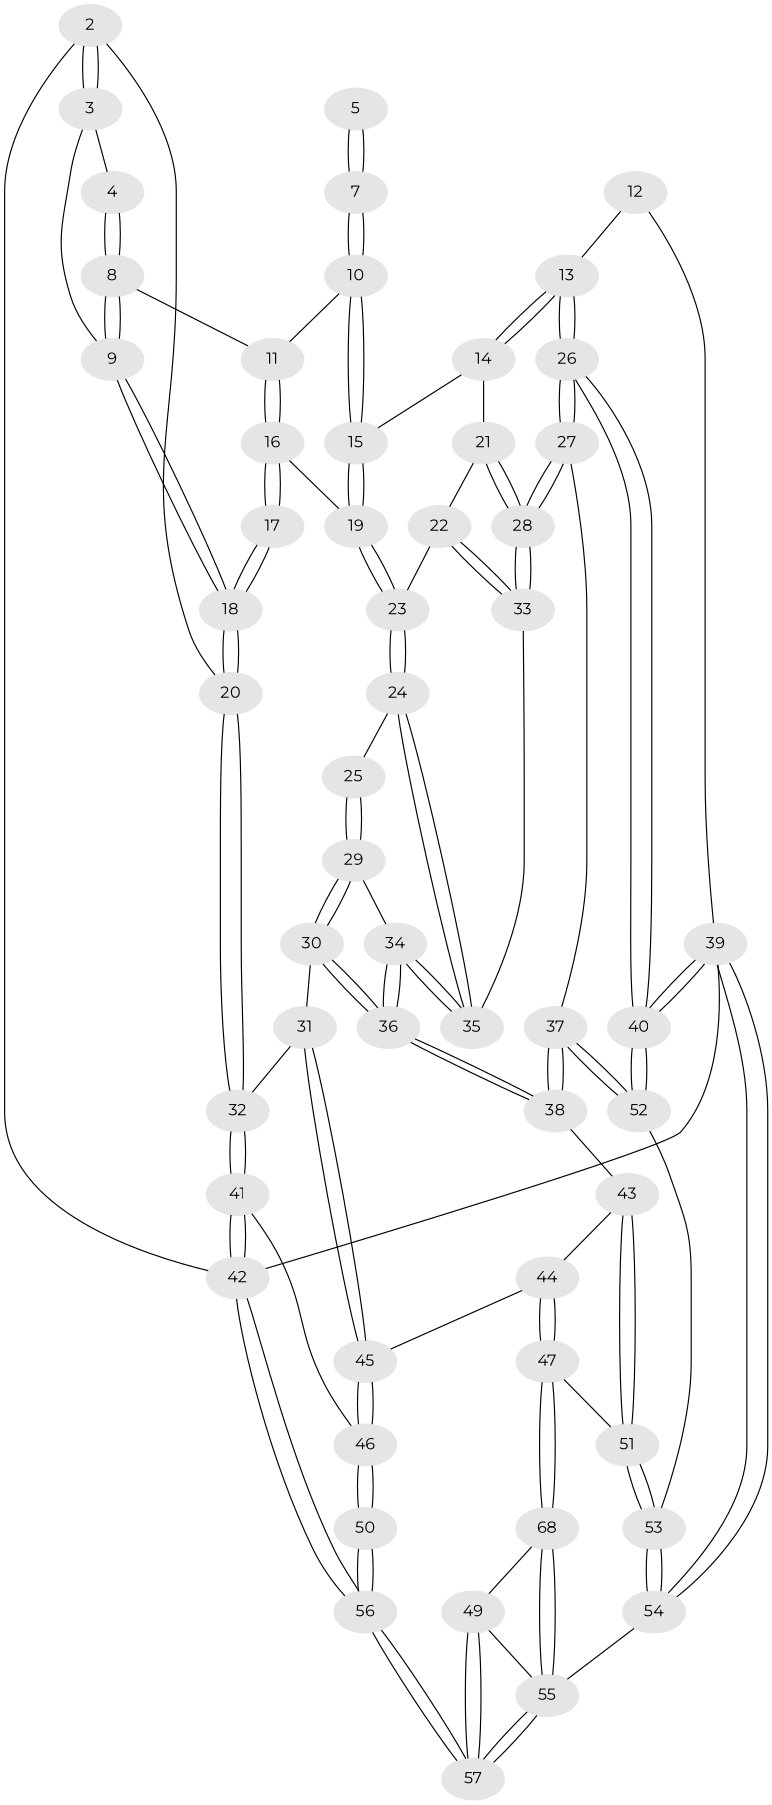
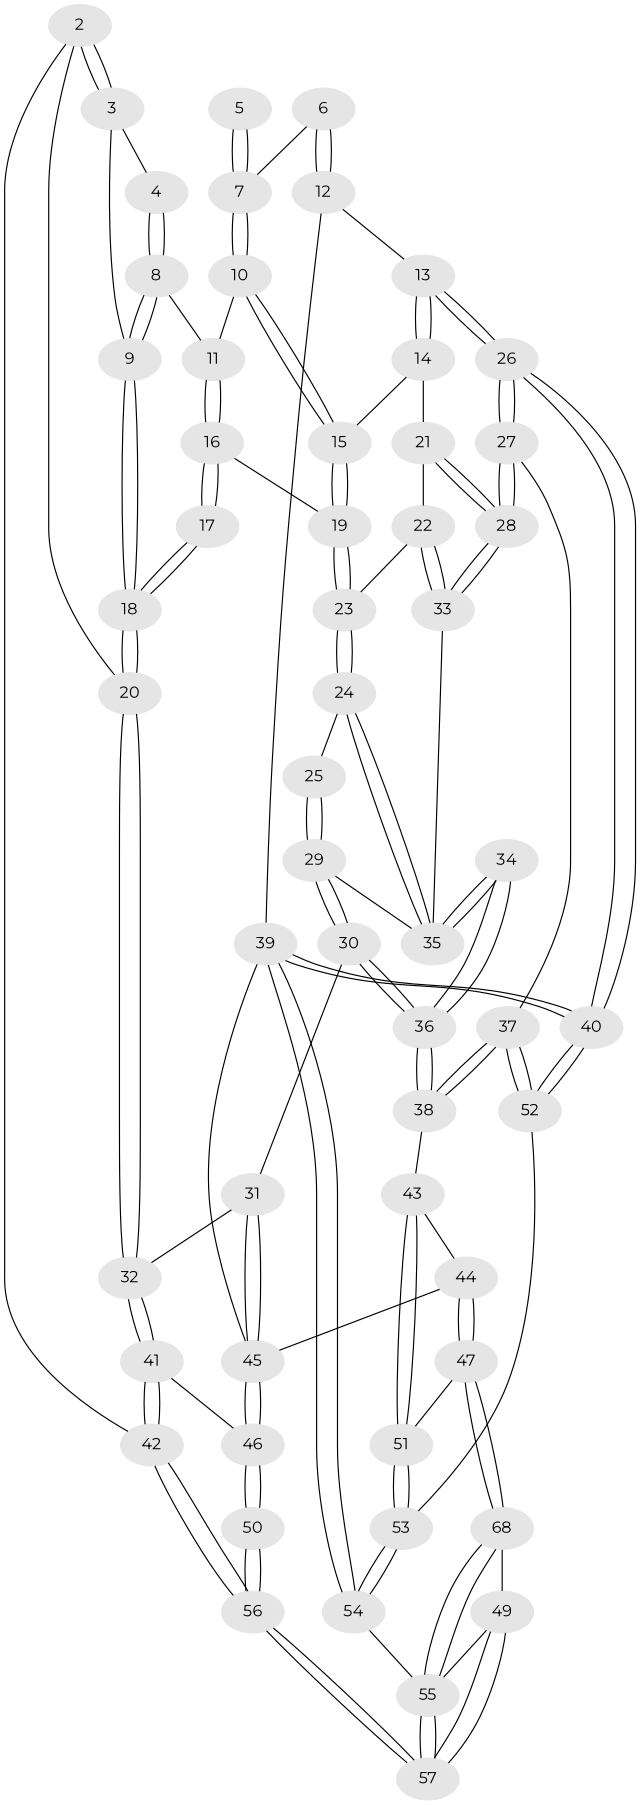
none -> (324, 109)
(375, 902) -> (374, 902)
(558, 1178) -> (210, 1152)
